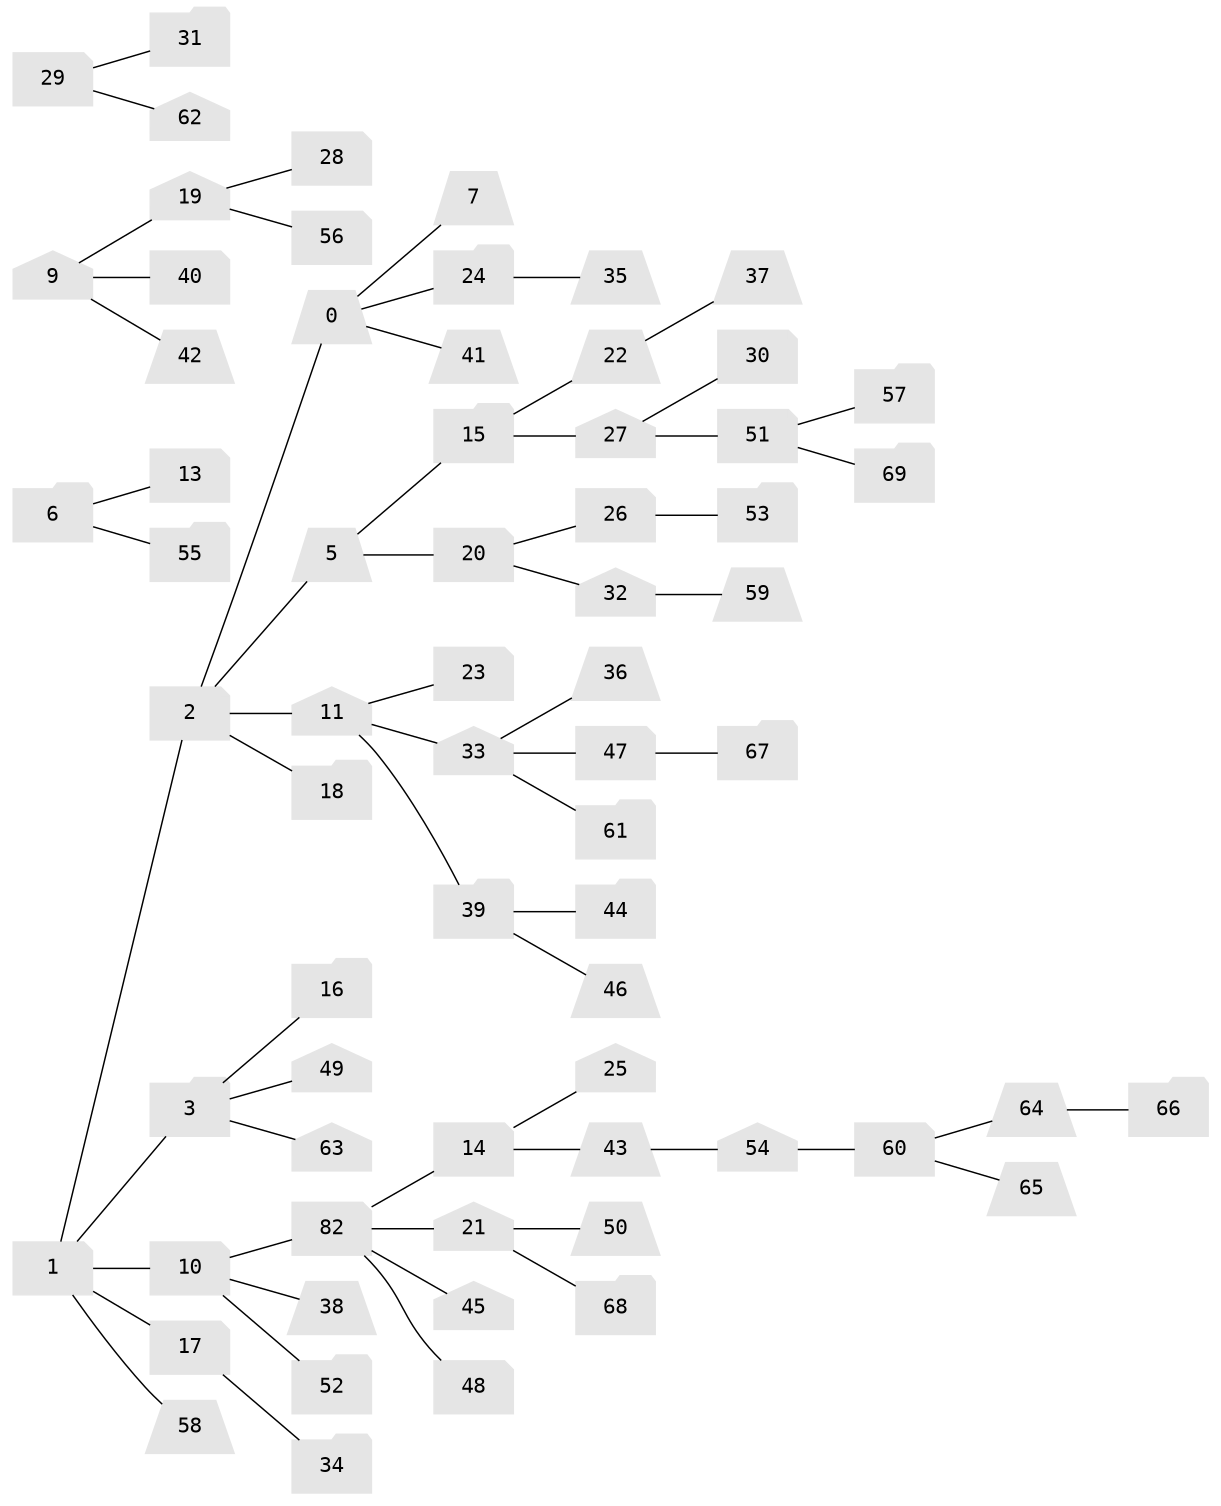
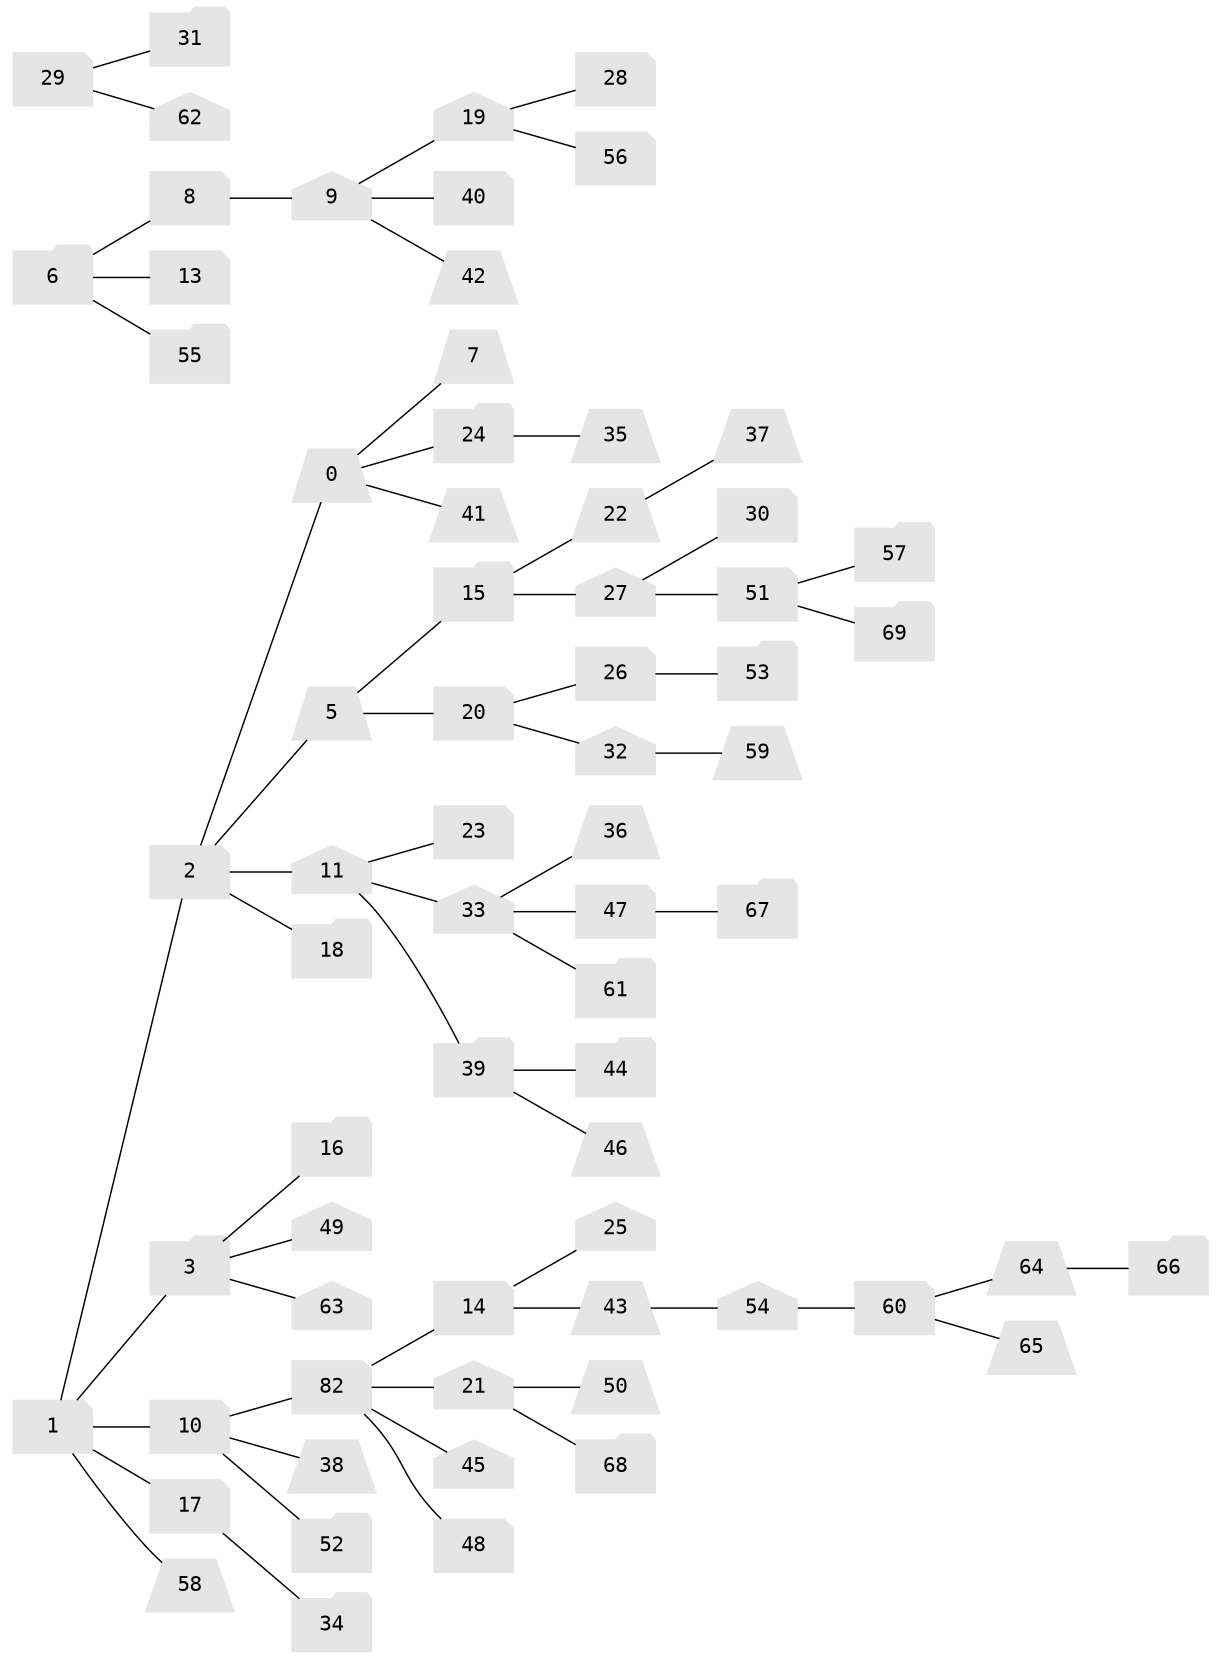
none -> (190, 198)
